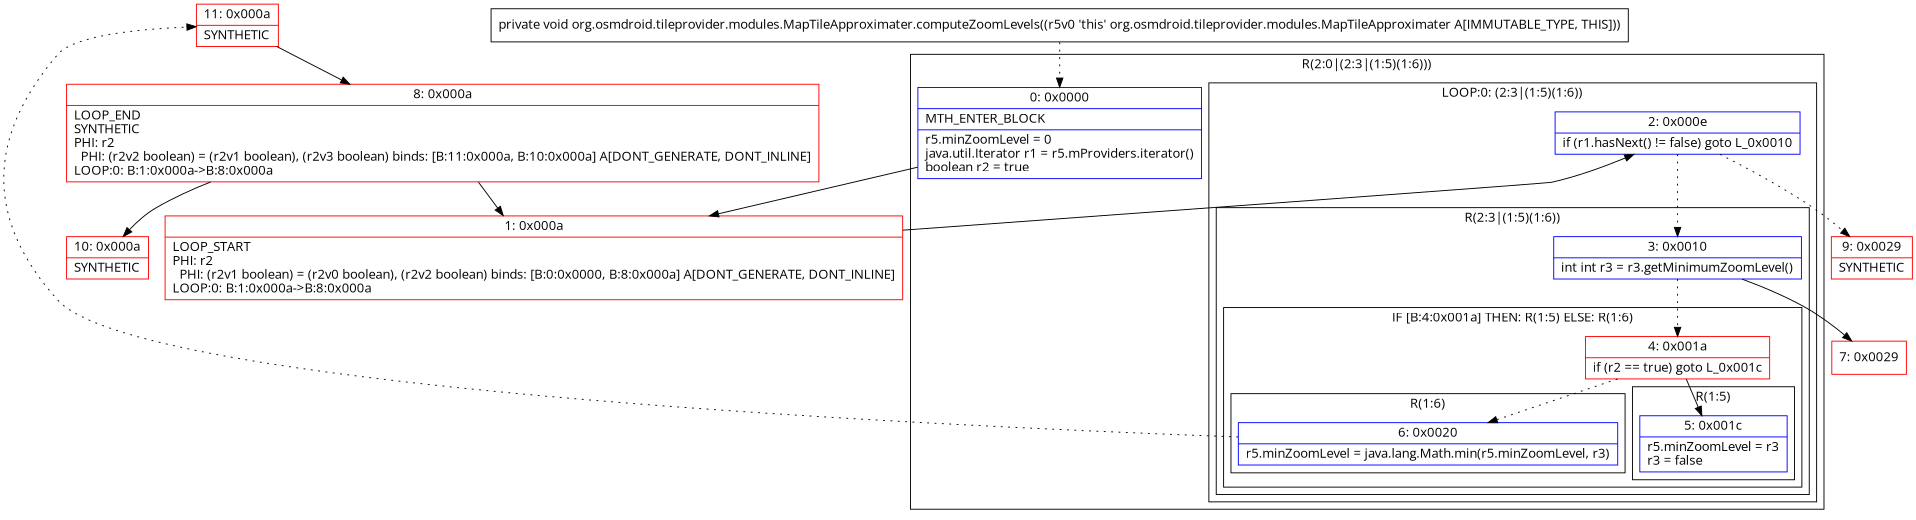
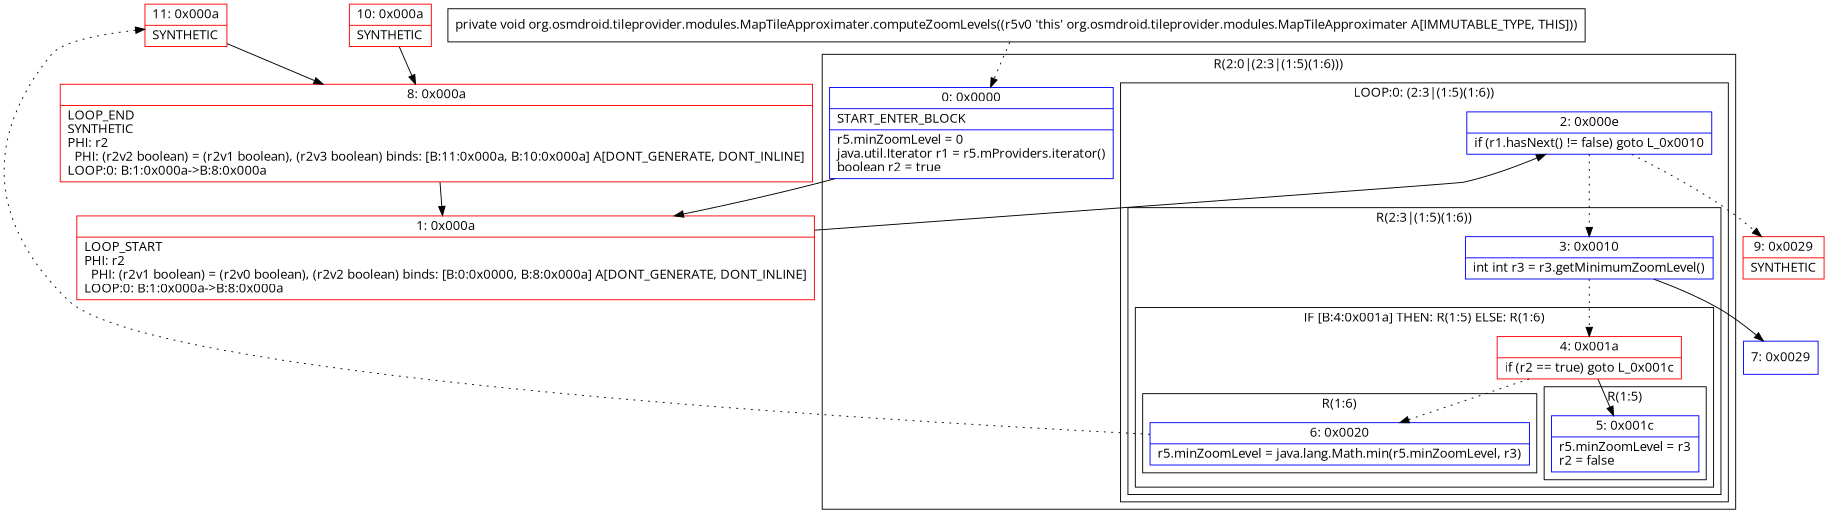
(985, 119) -> (901, 119)
(167, 202) -> (405, 61)
(1869, 358) -> (1781, 358)
(1675, 461) -> (1587, 461)
